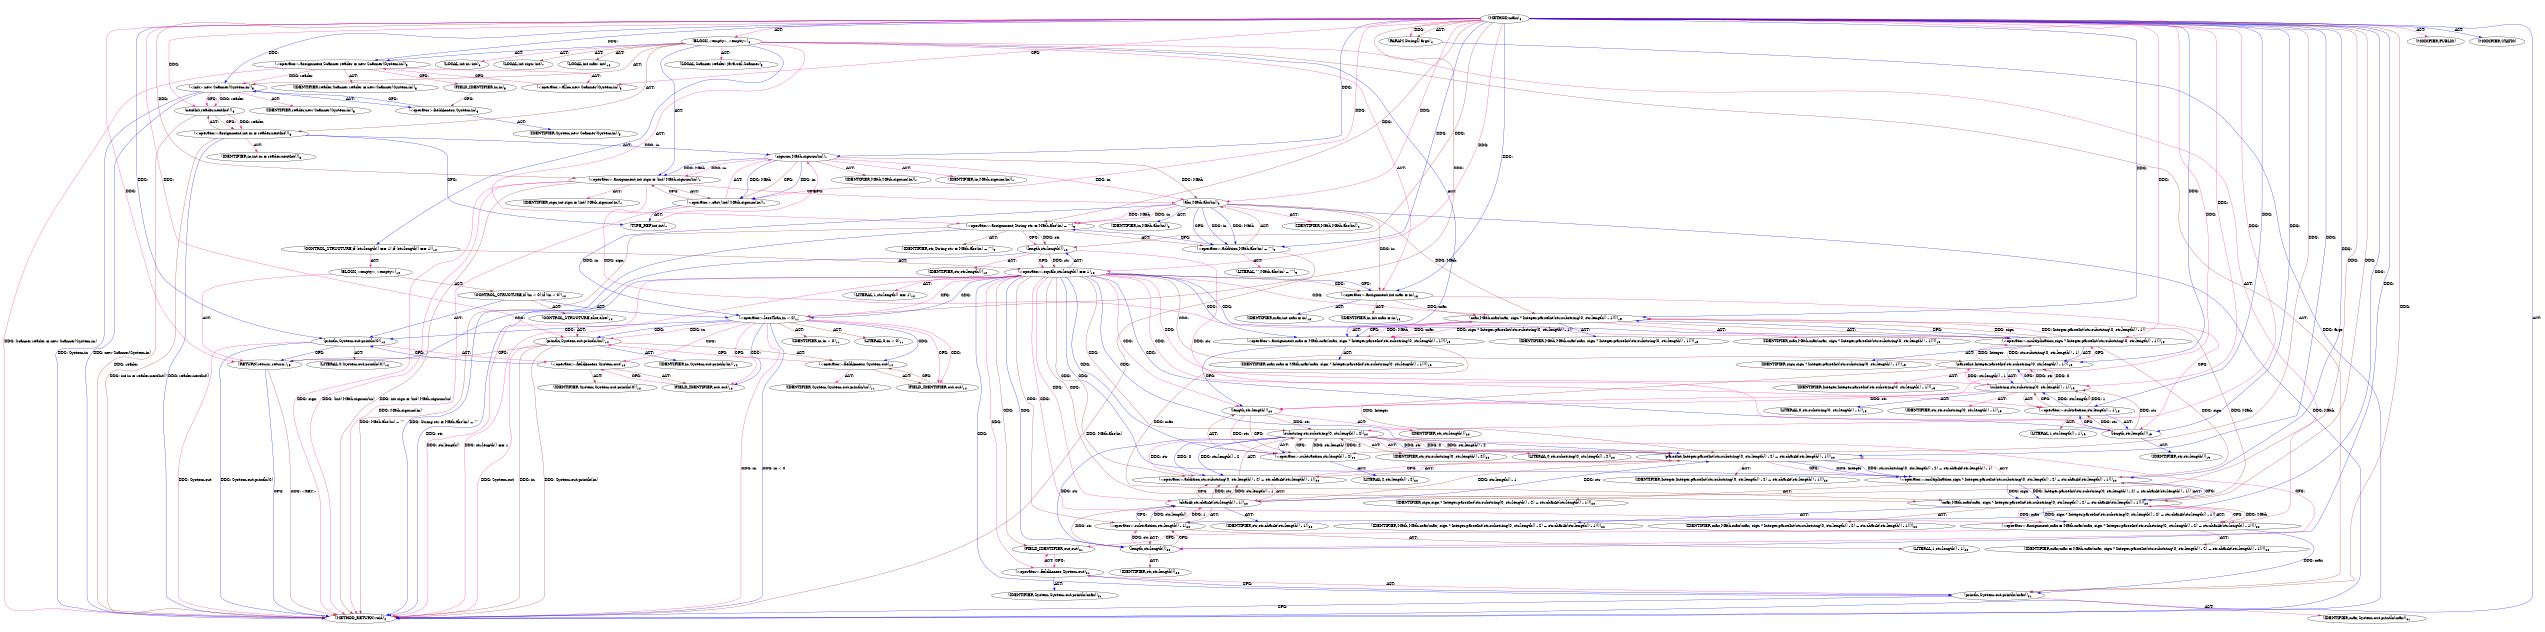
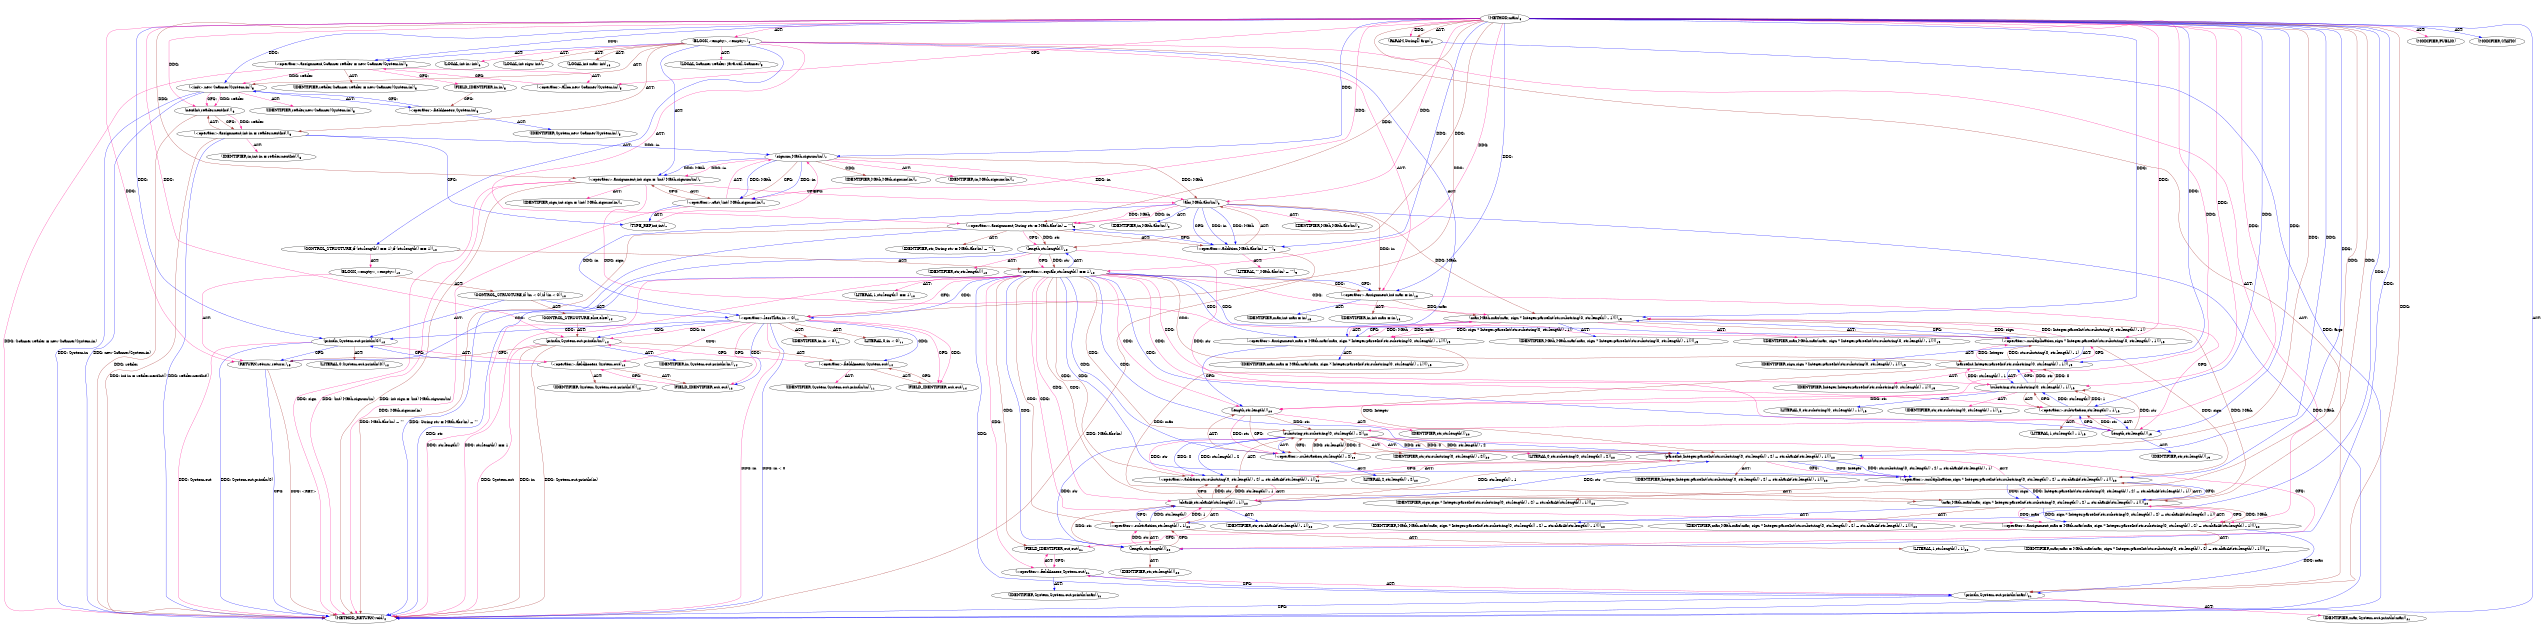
(851, 169) -> (851, 169)
